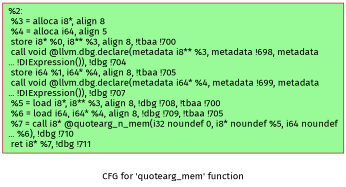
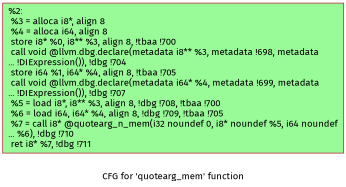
(58, 32) -> (58, 32)
